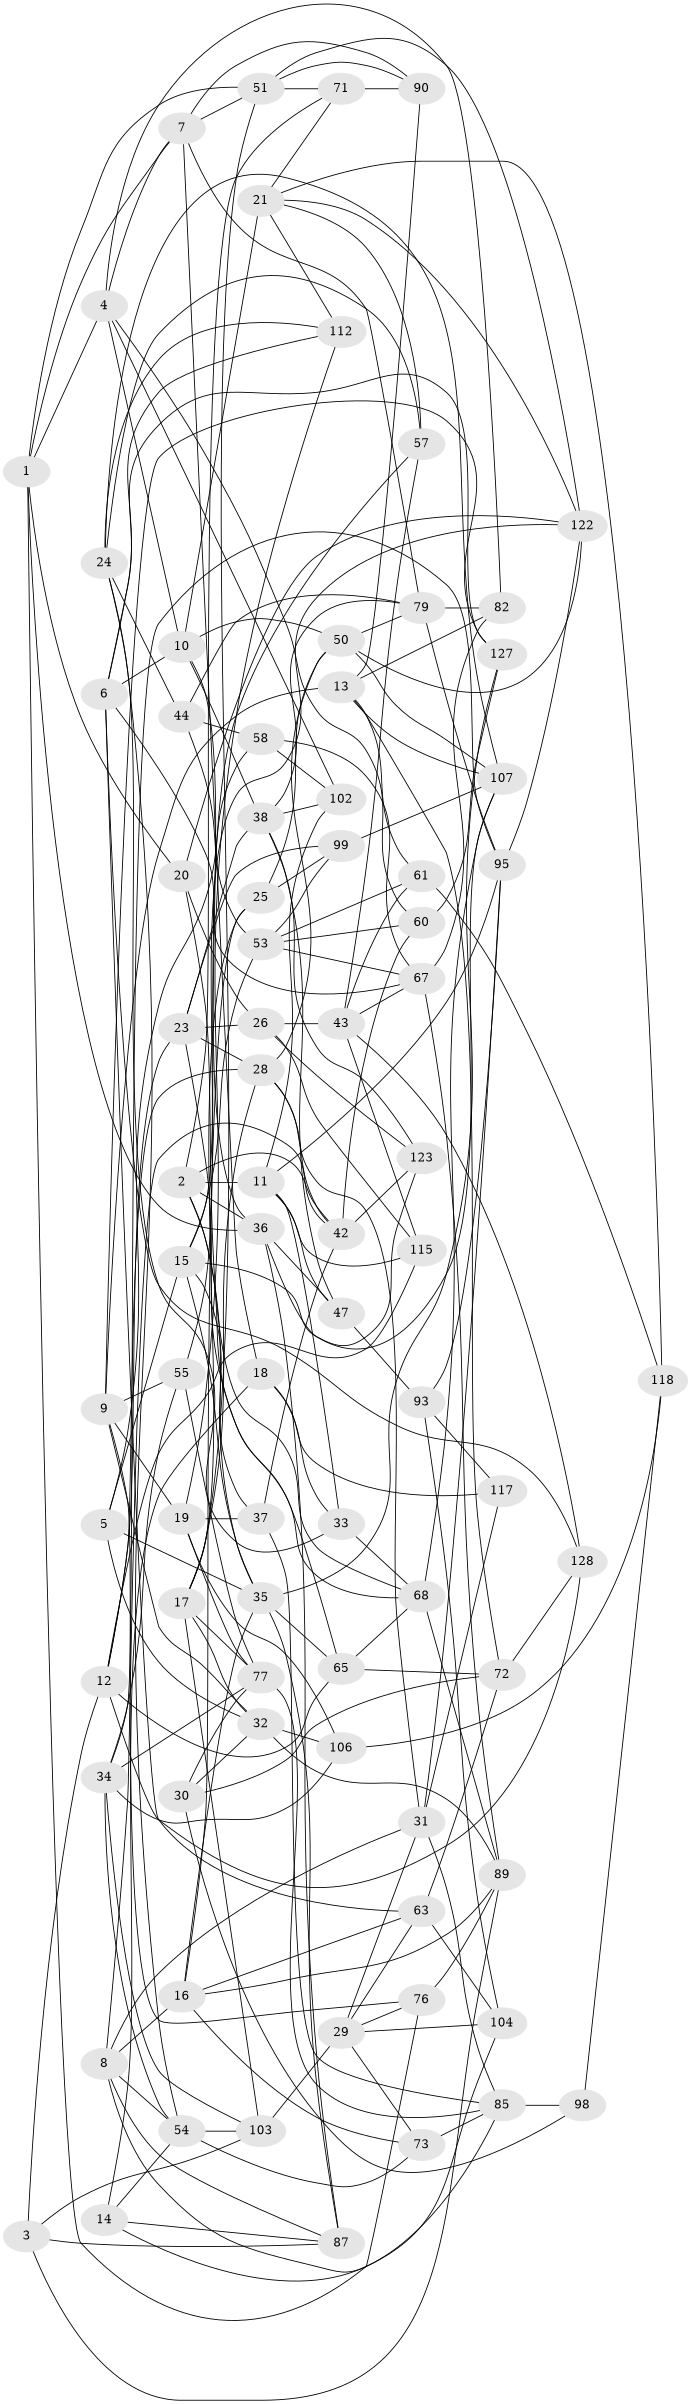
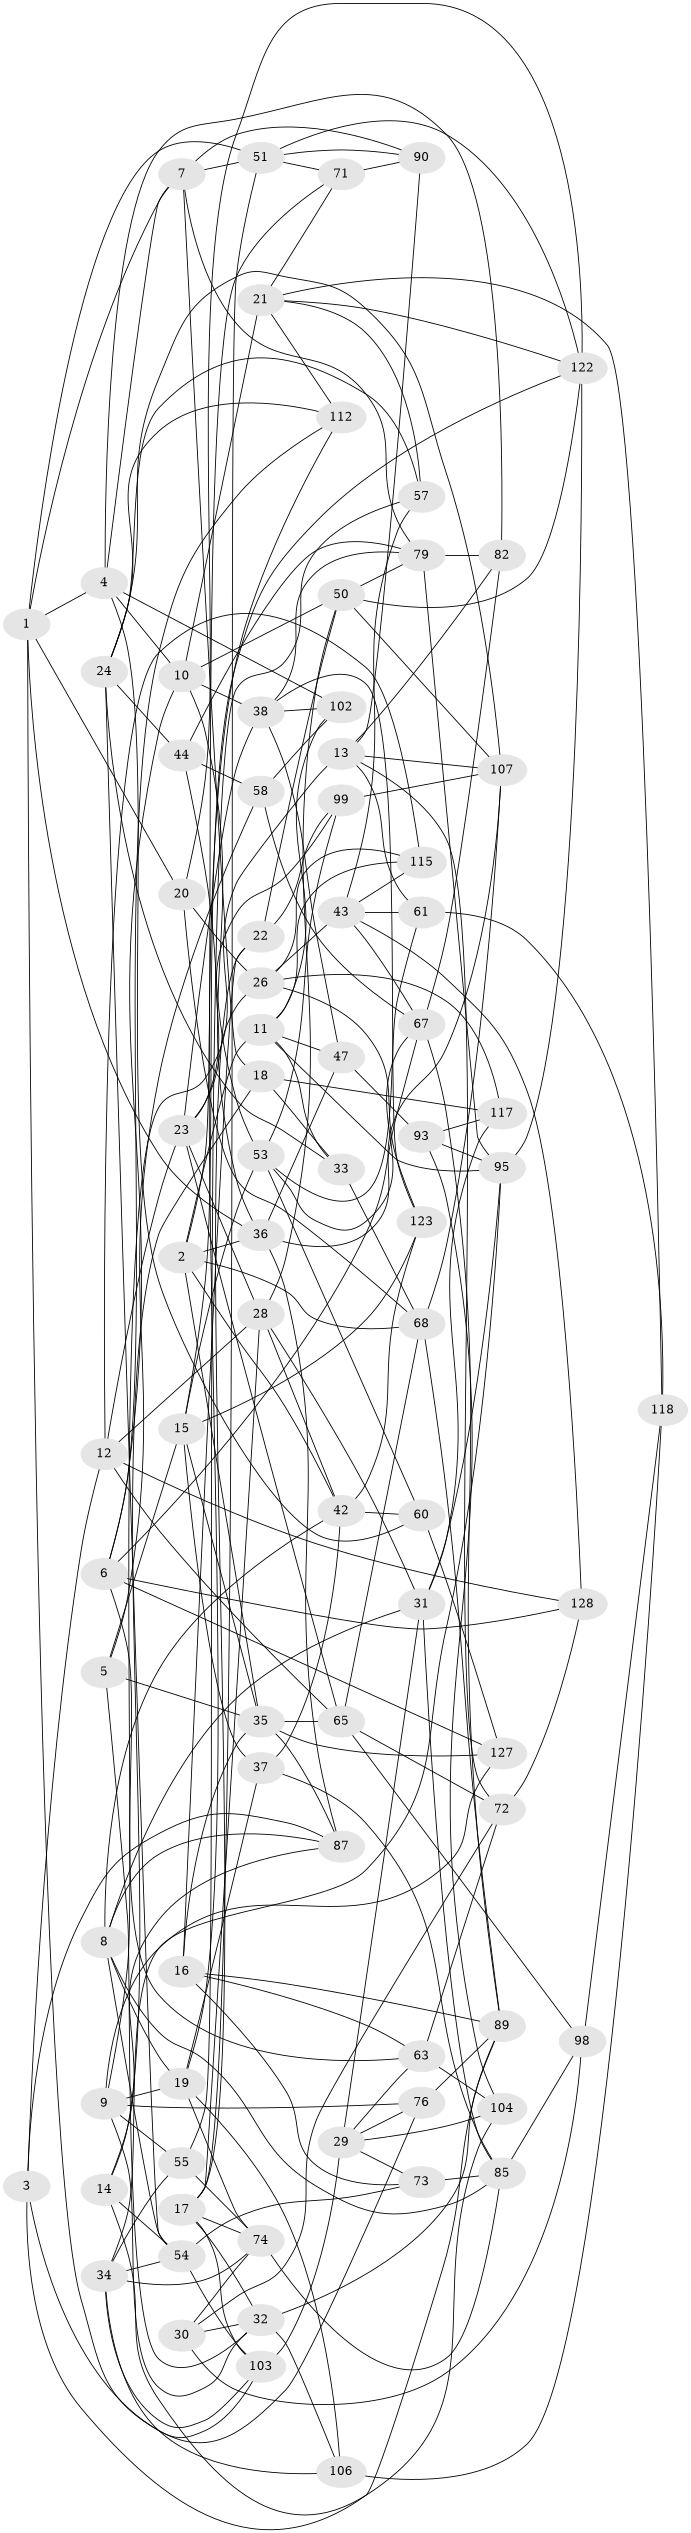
(261, 898) -> (261, 937)
none -> (422, 989)
(261, 1677) -> (261, 2241)
none -> (467, 1889)
(147, 2027) -> (137, 2016)
